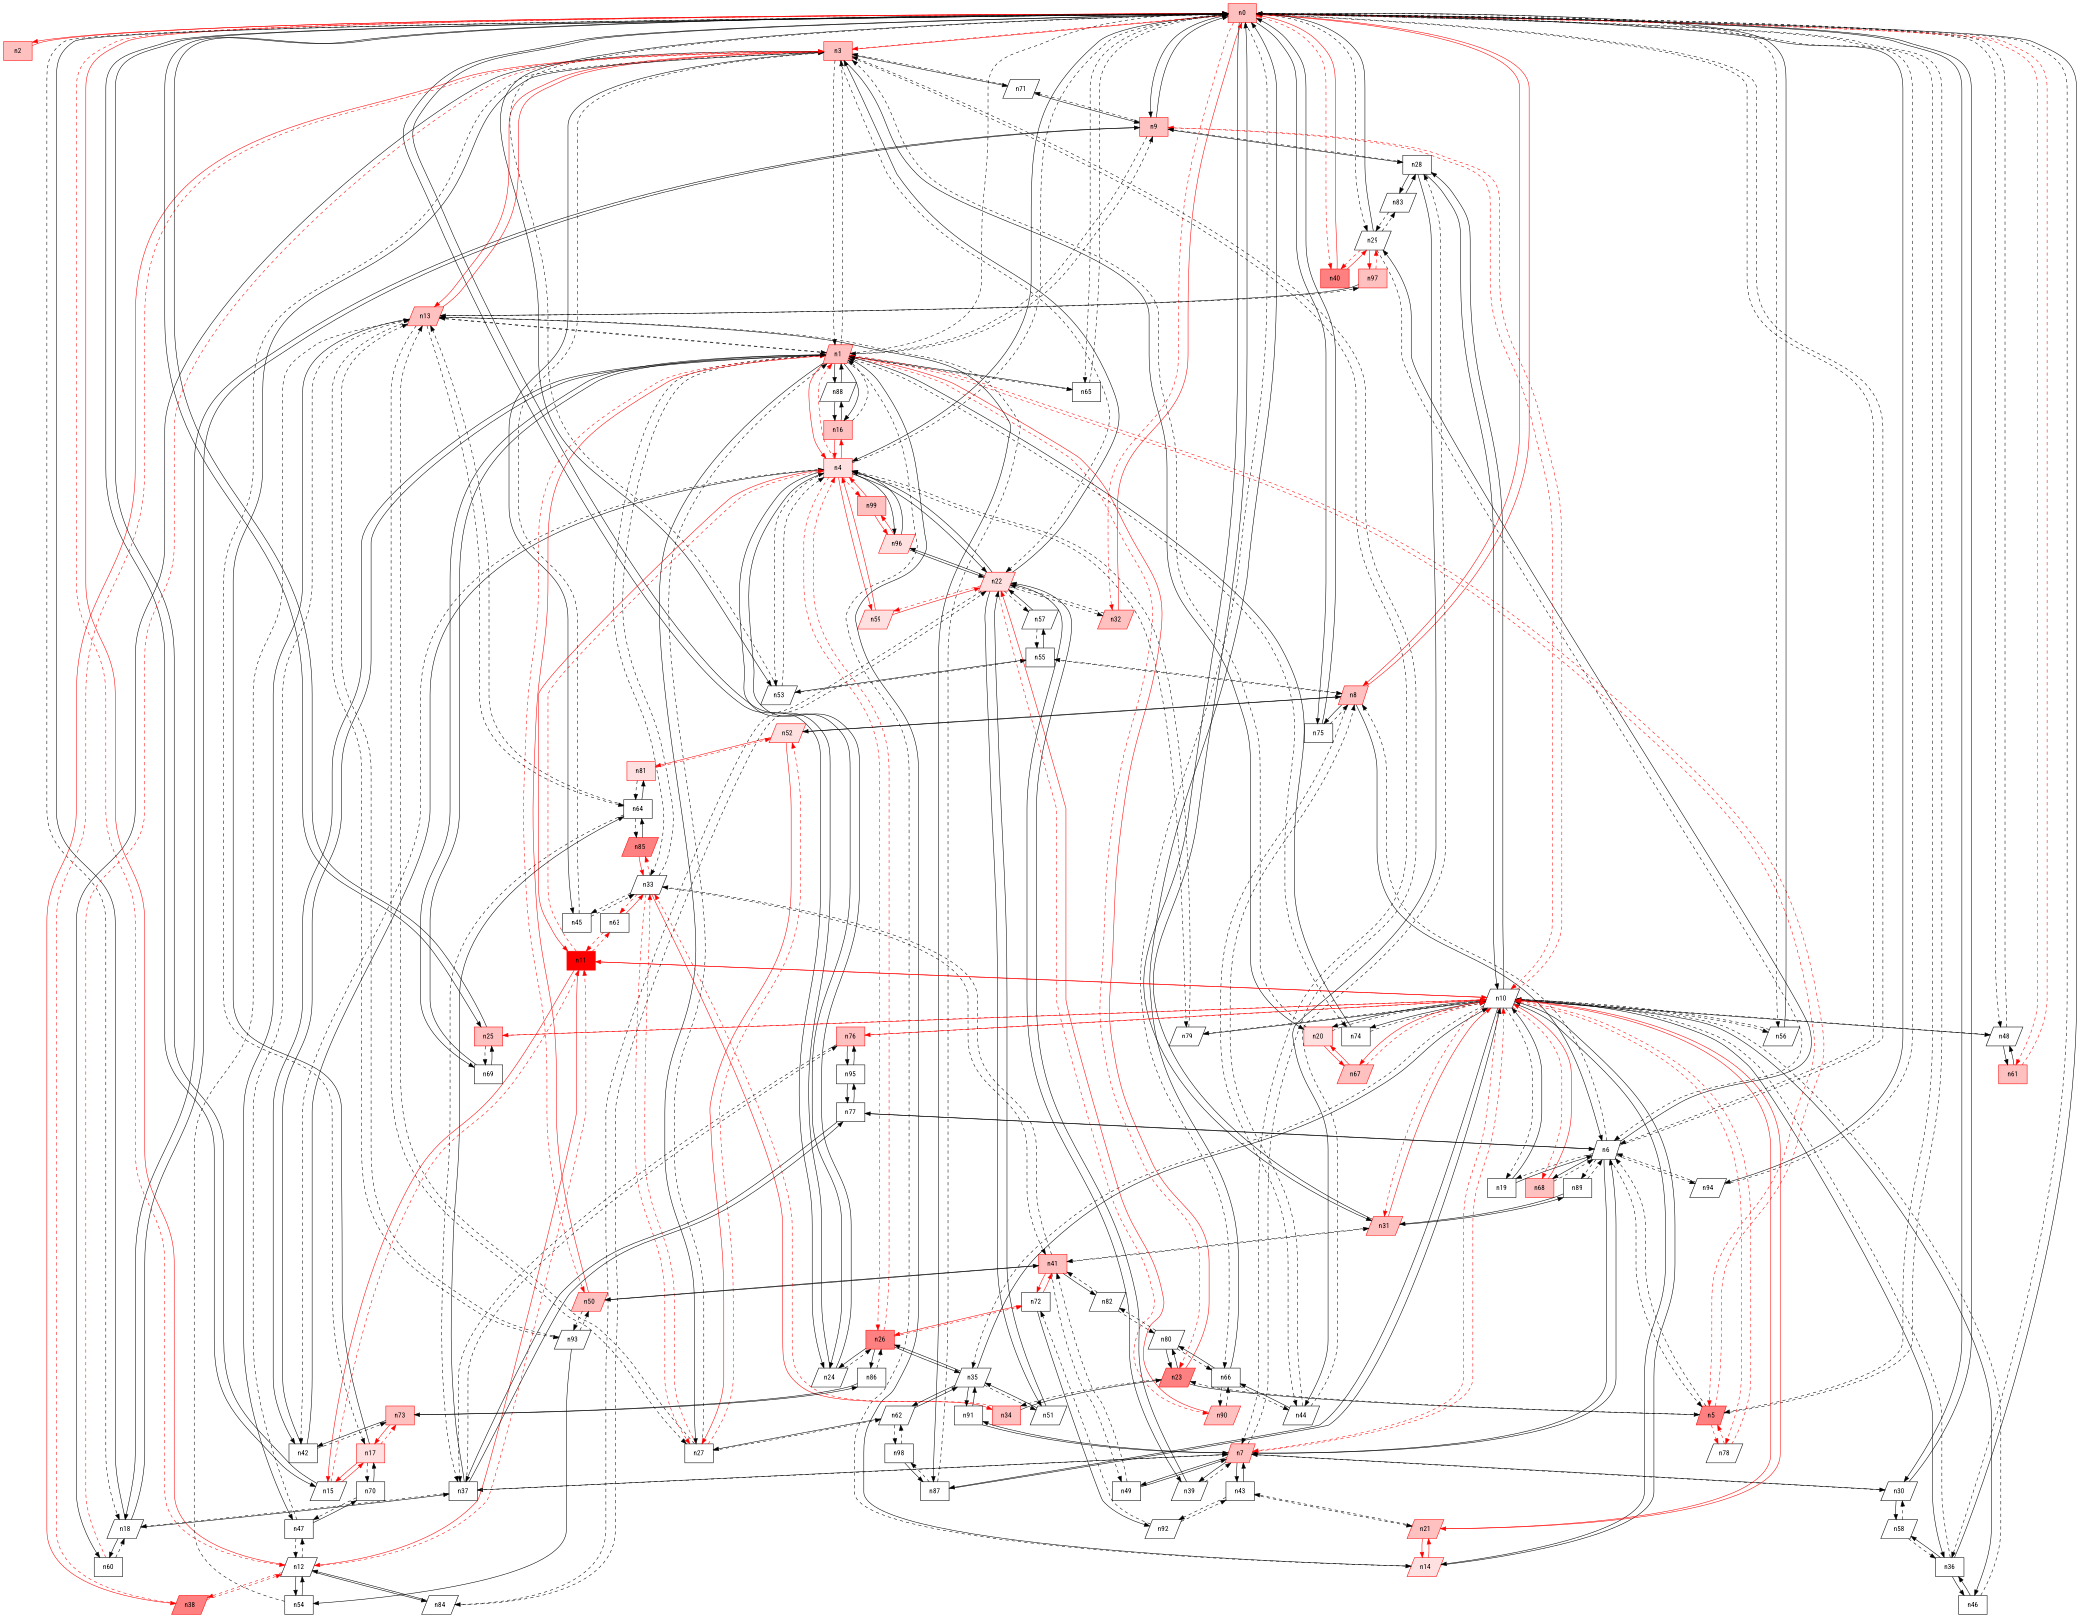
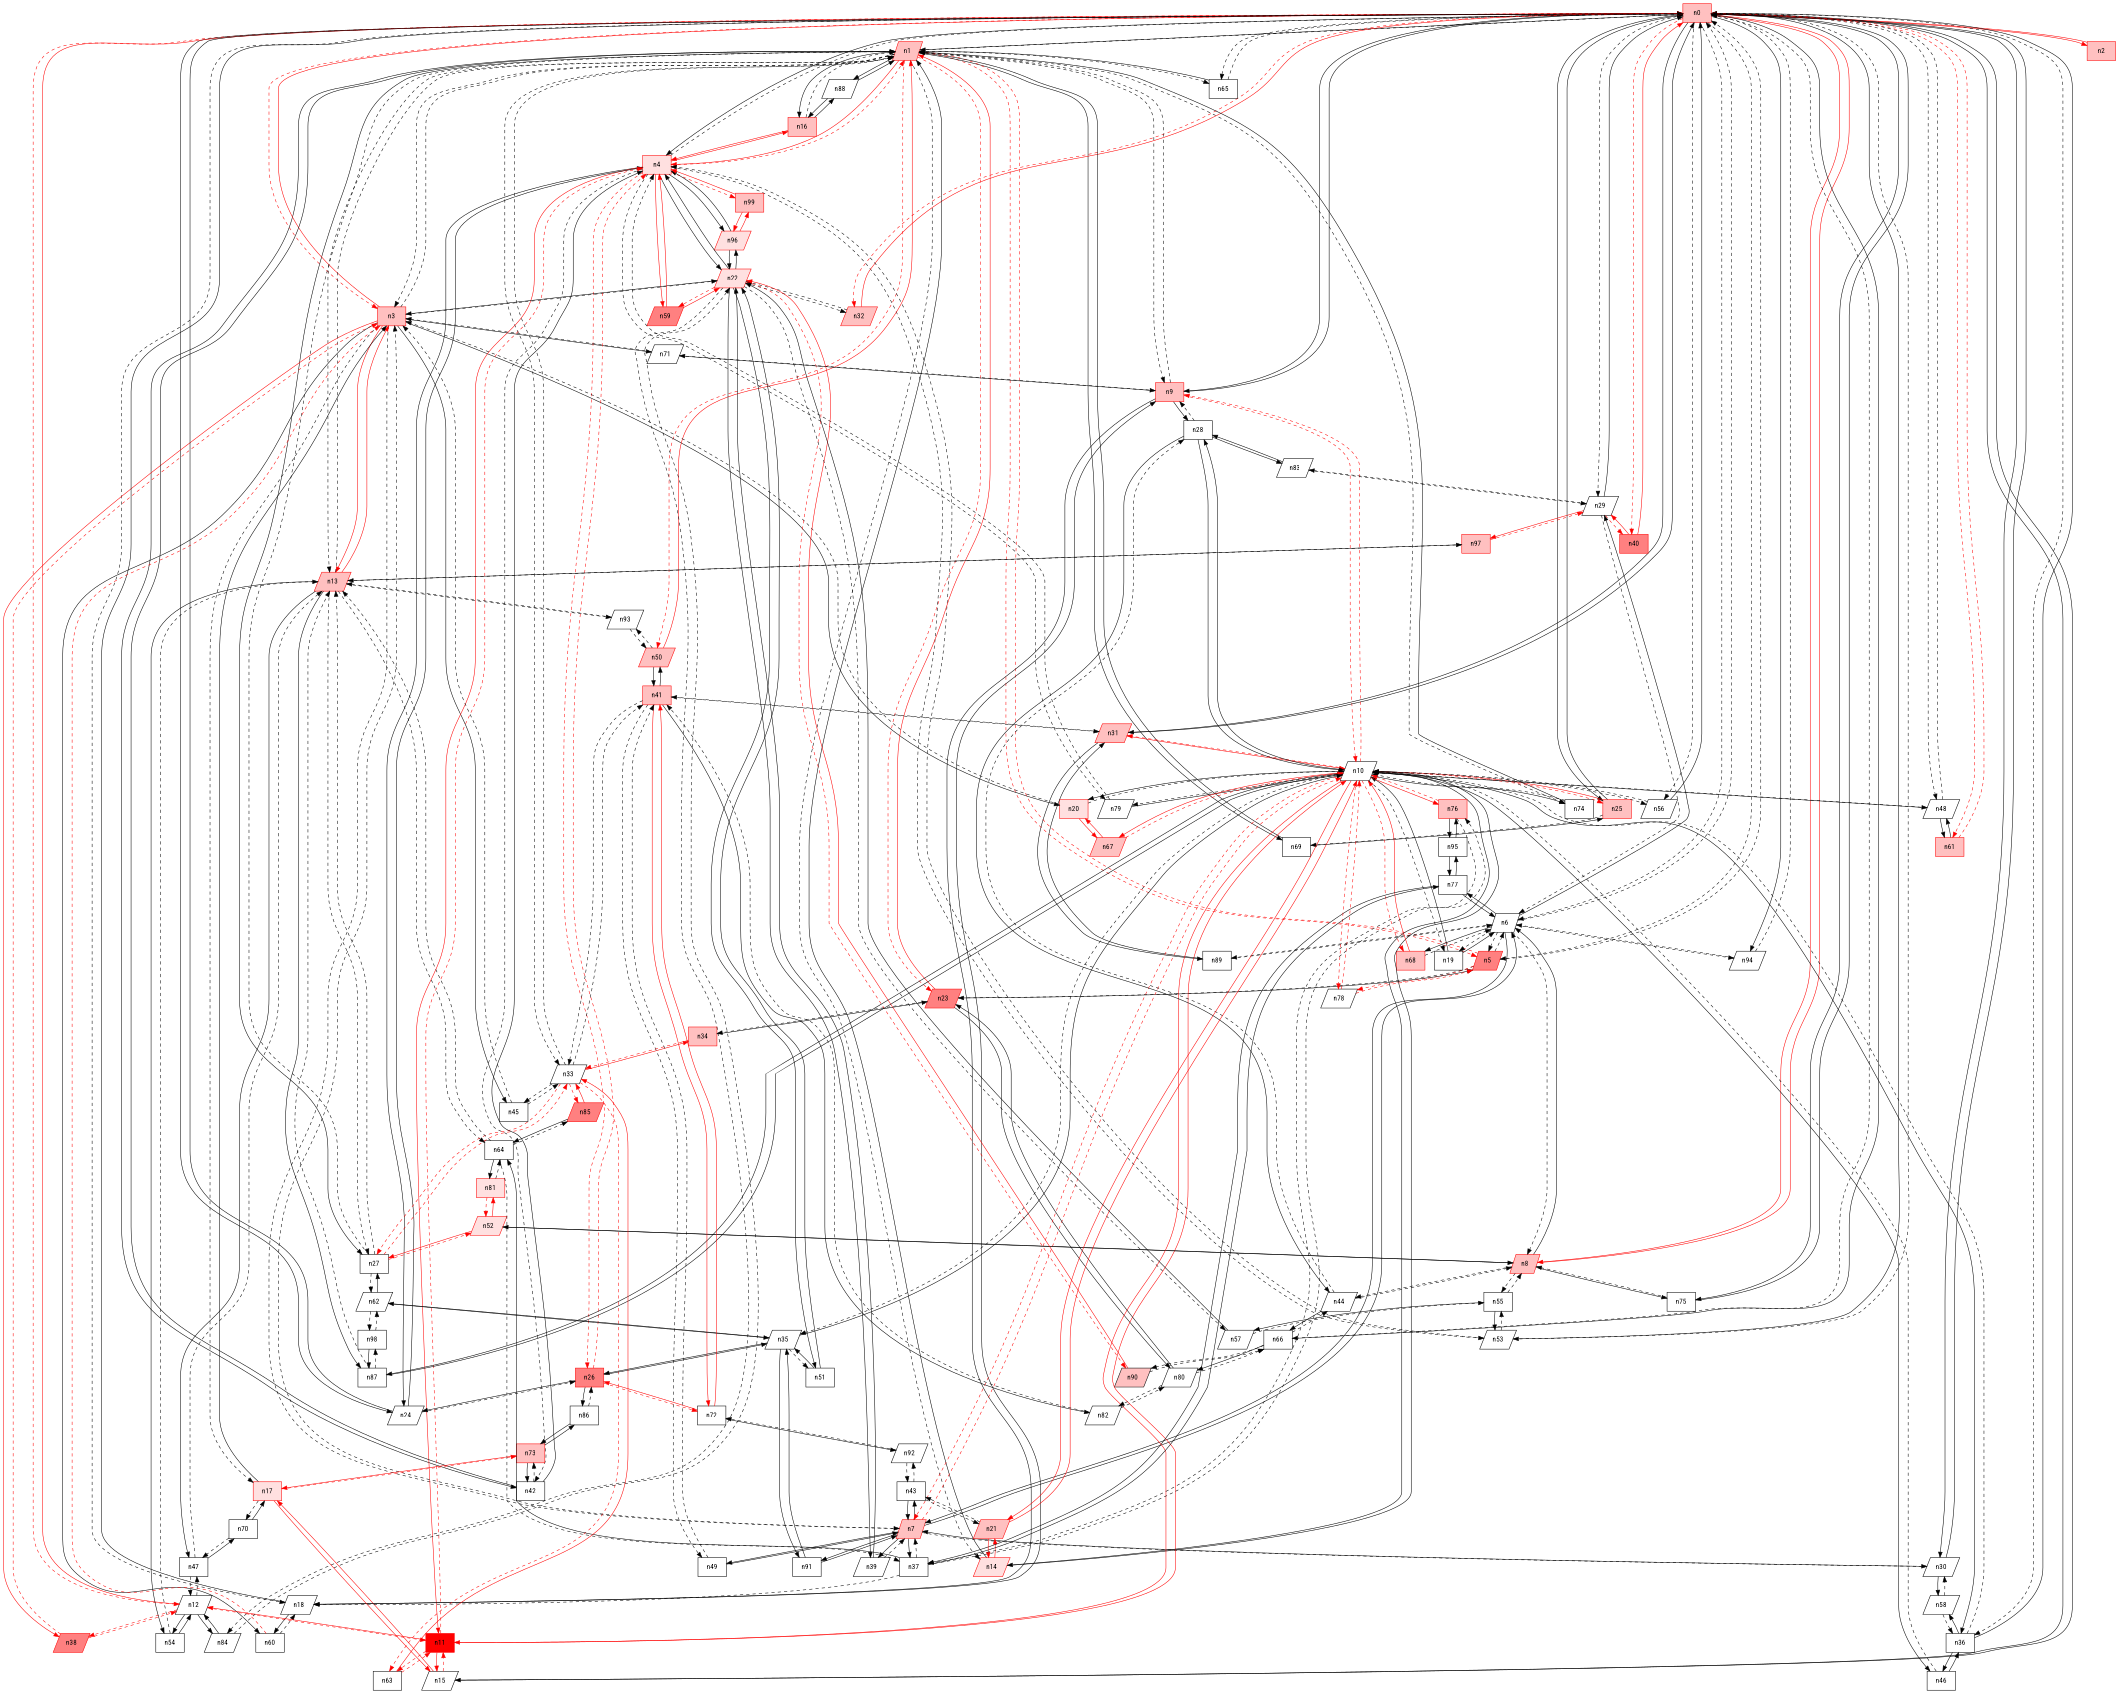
none -> (1304, 32)
(876, 620) -> (665, 316)
(1049, 1415) -> (820, 1378)
(1222, 1415) -> (1133, 1378)
(292, 1512) -> none
(538, 1561) -> (151, 1043)
